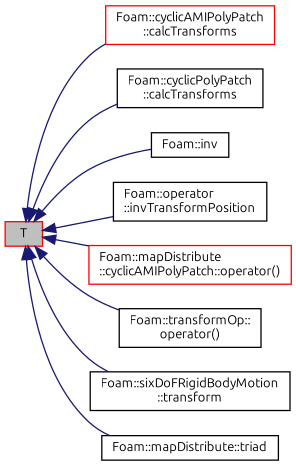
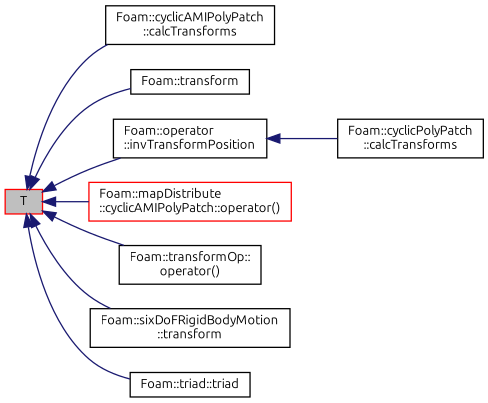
(190, 25) -> (190, 25)
(190, 145) -> (190, 82)
(64, 147) -> (309, 139)
(190, 448) -> (190, 385)
